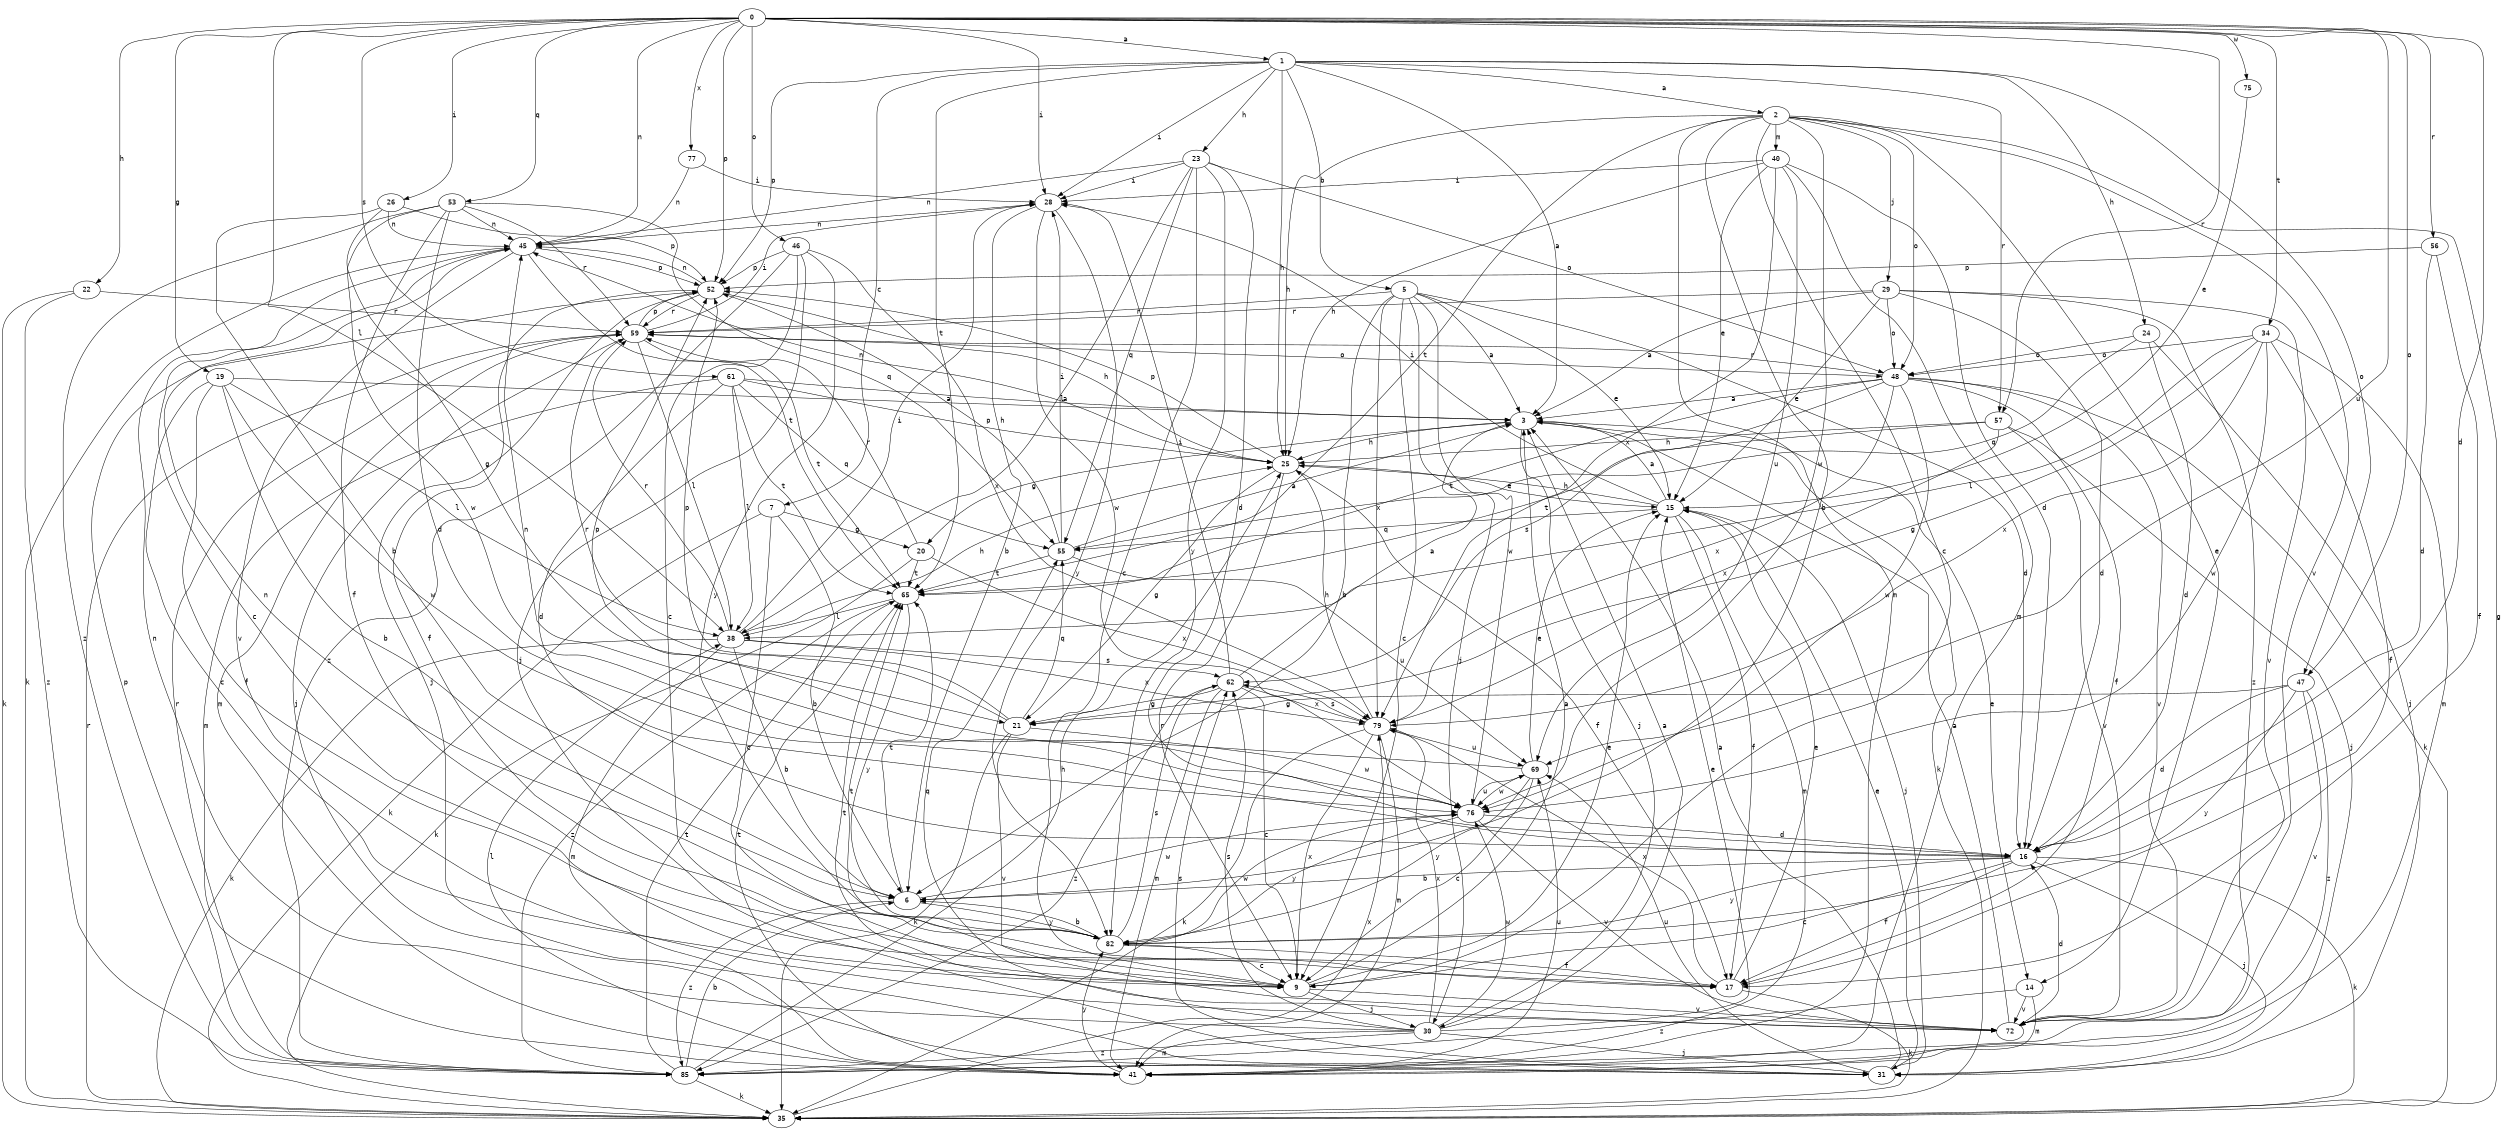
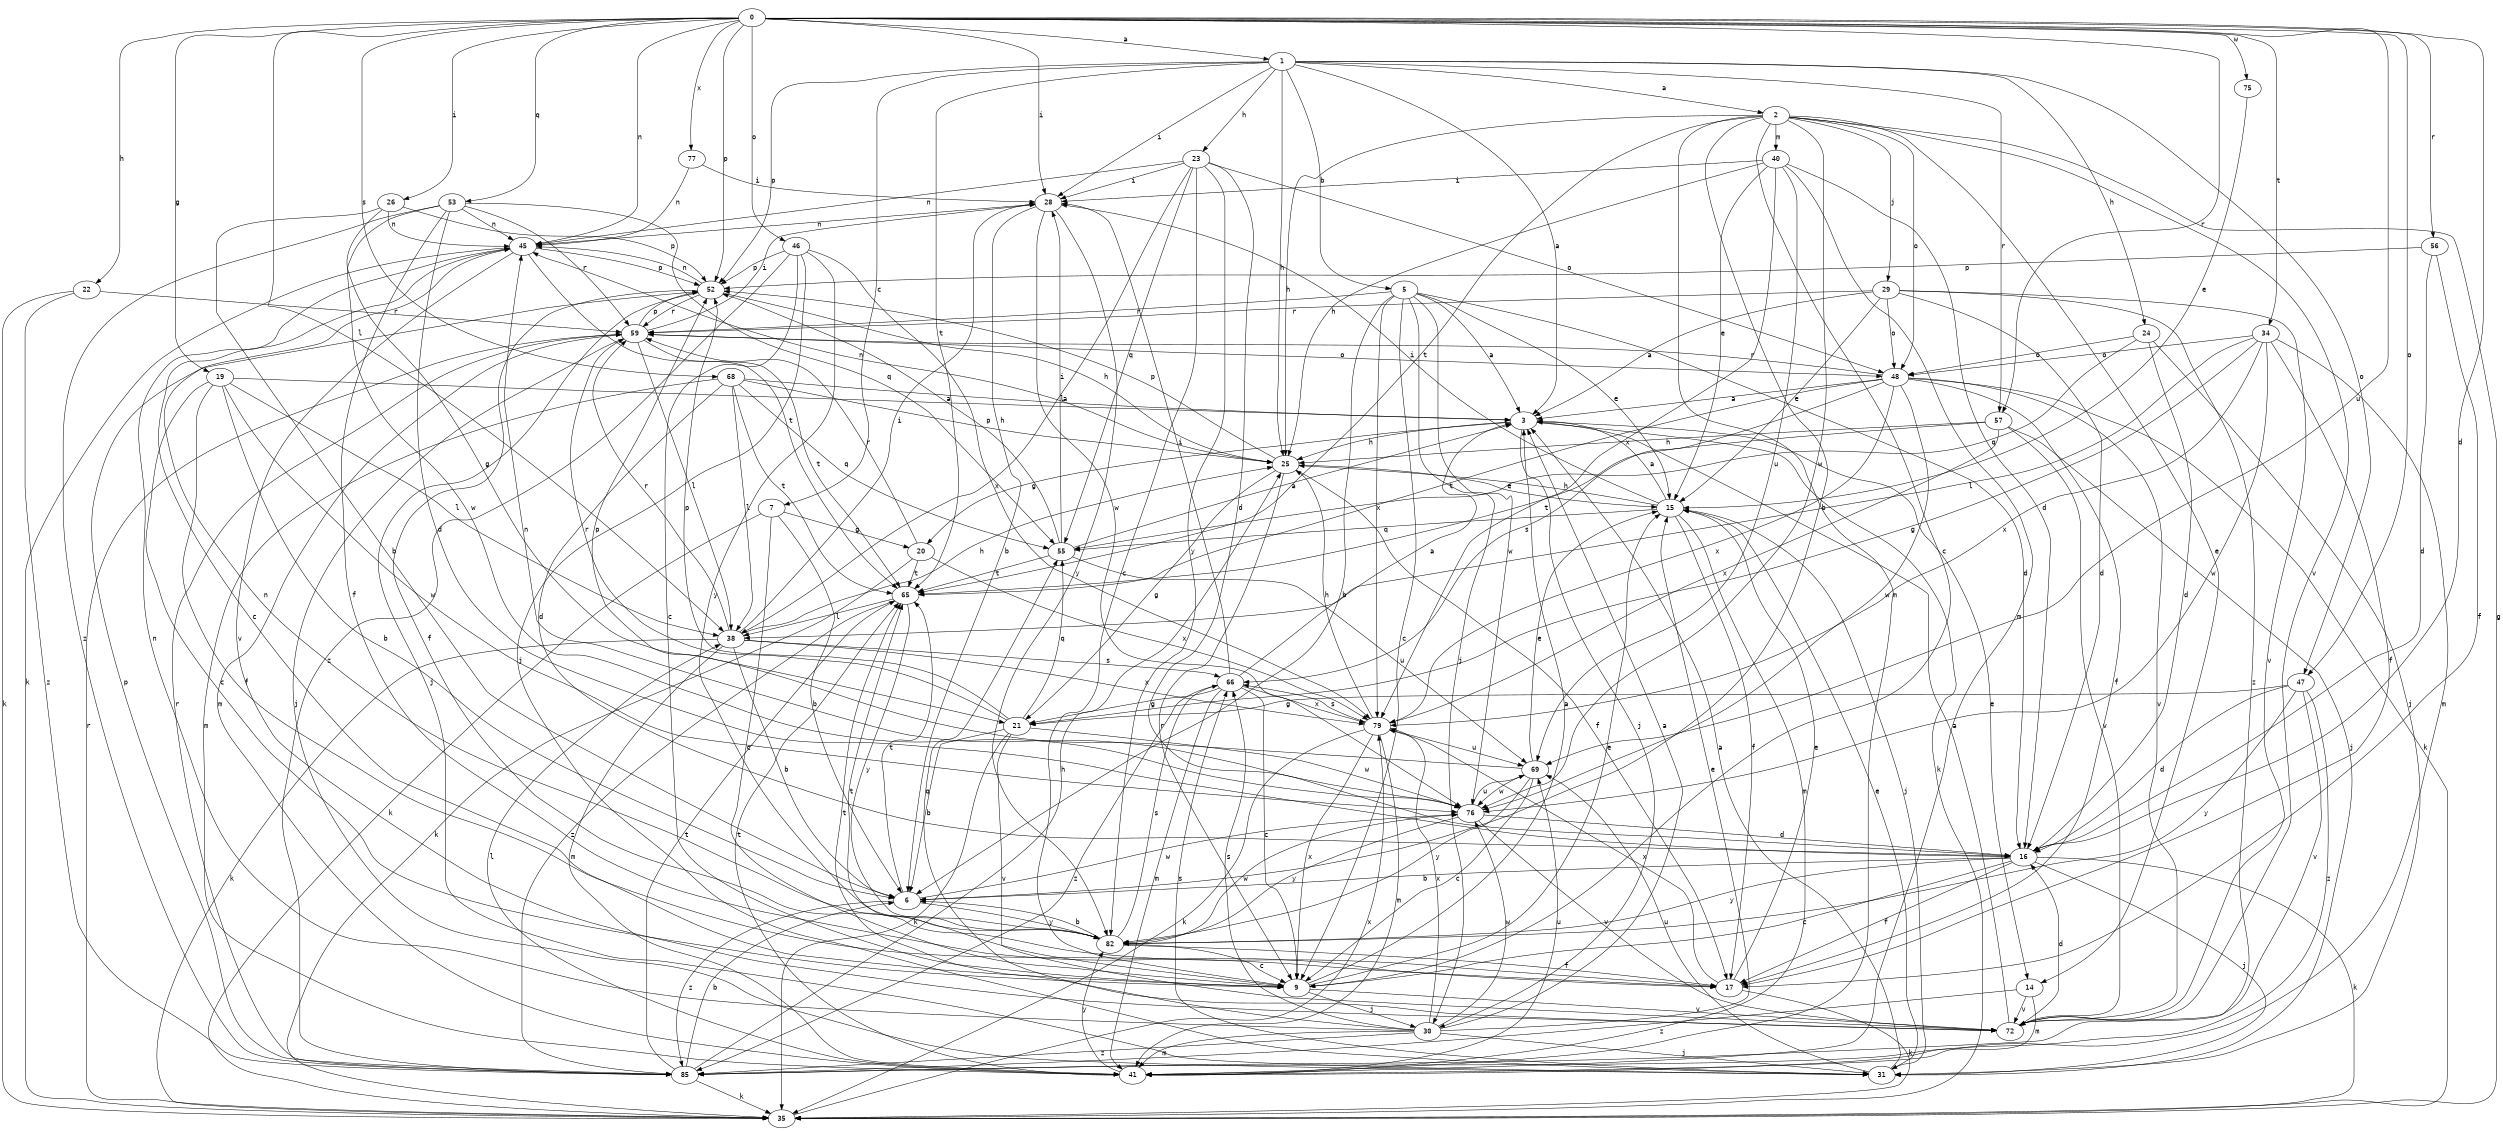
(731, 377) -> (731, 377)
(1230, 683) -> (1230, 683)
none -> (931, 784)
